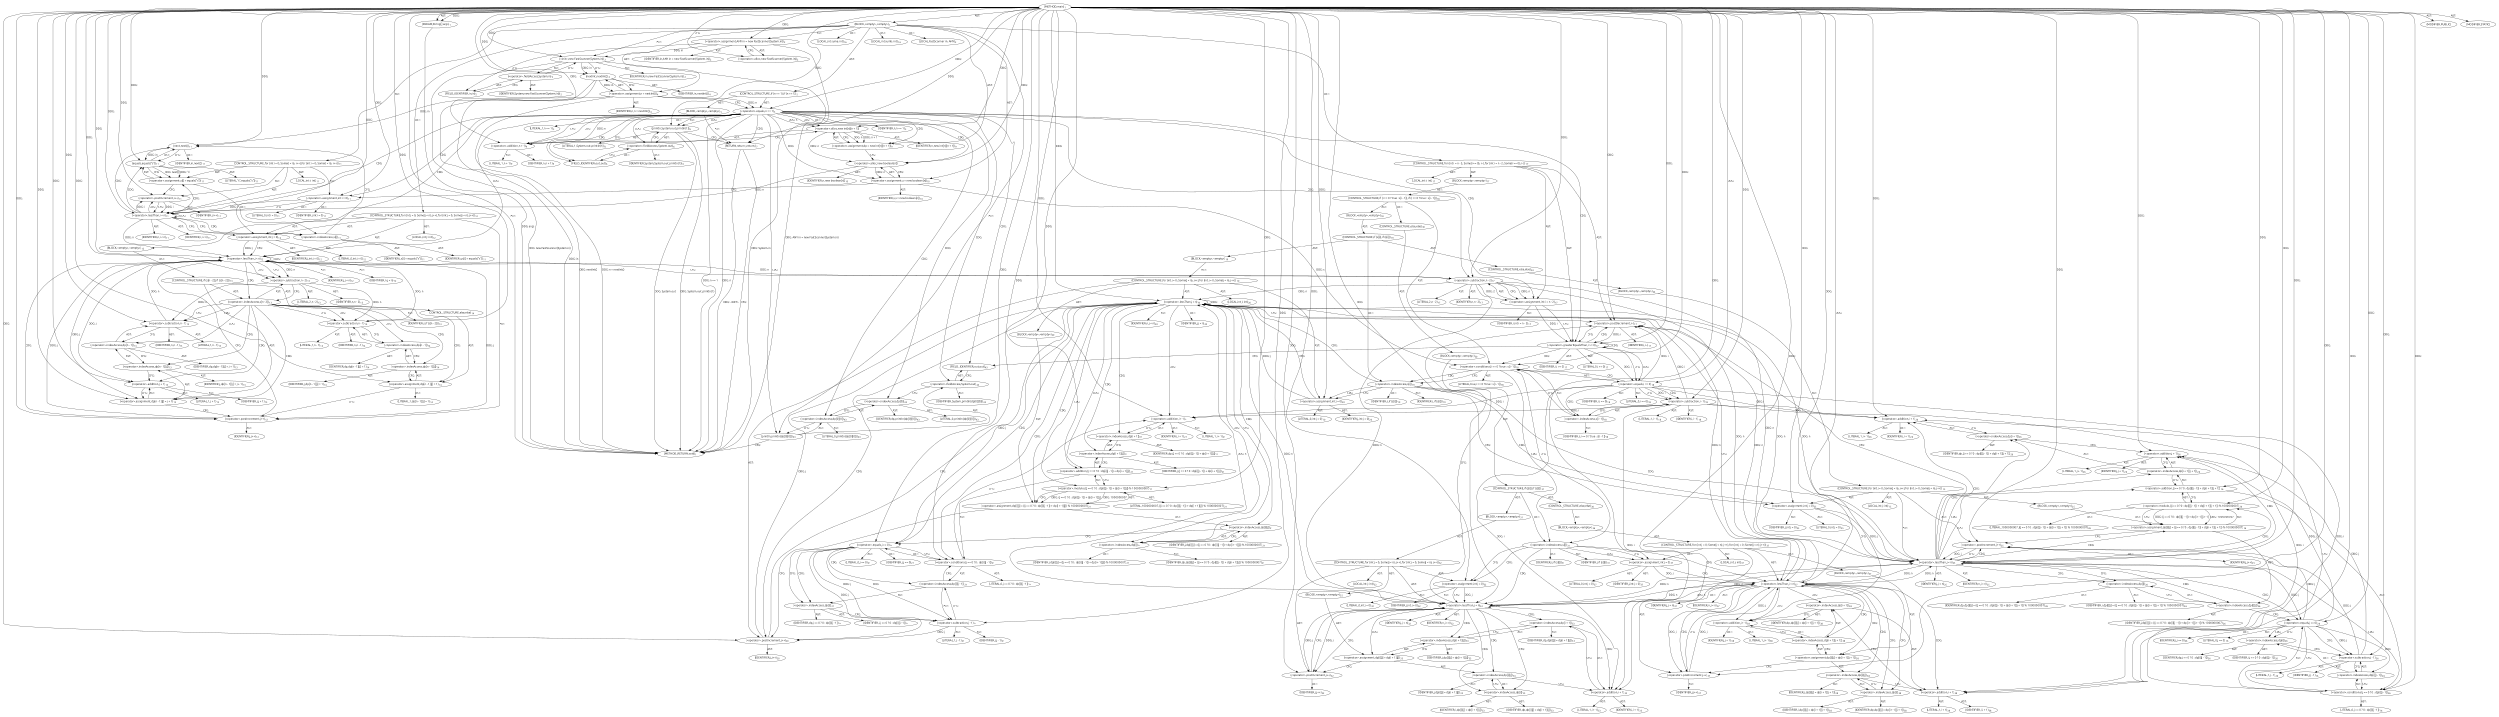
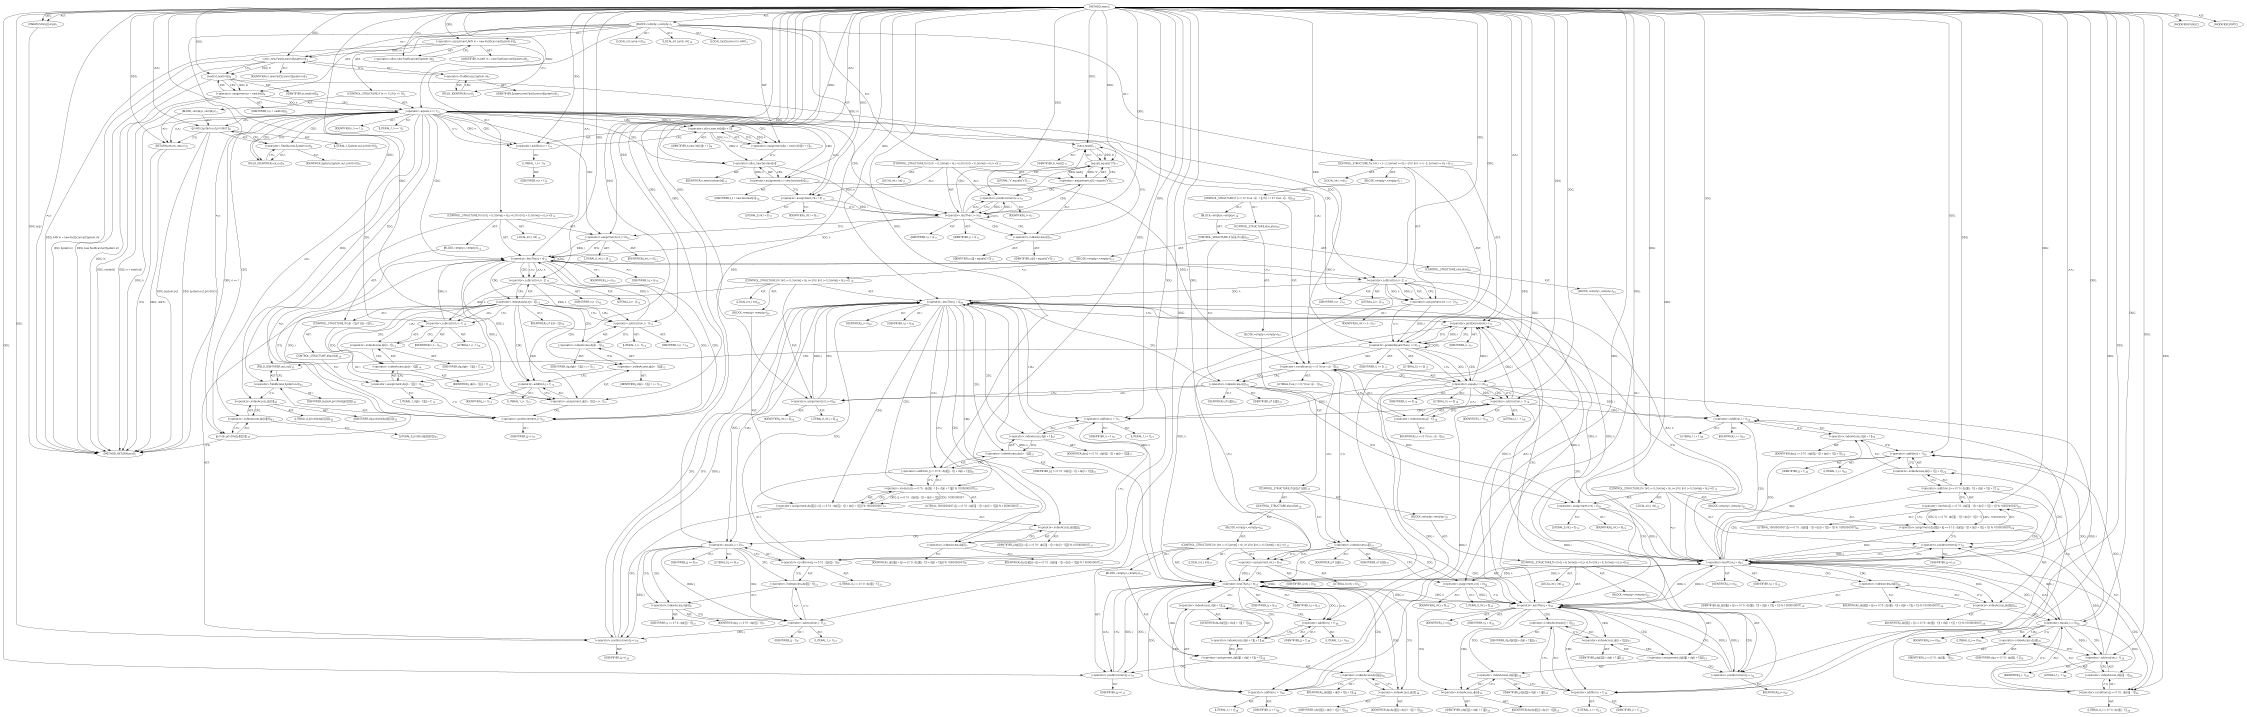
(524, 154) -> (534, 171)
(225, 291) -> (414, 307)
